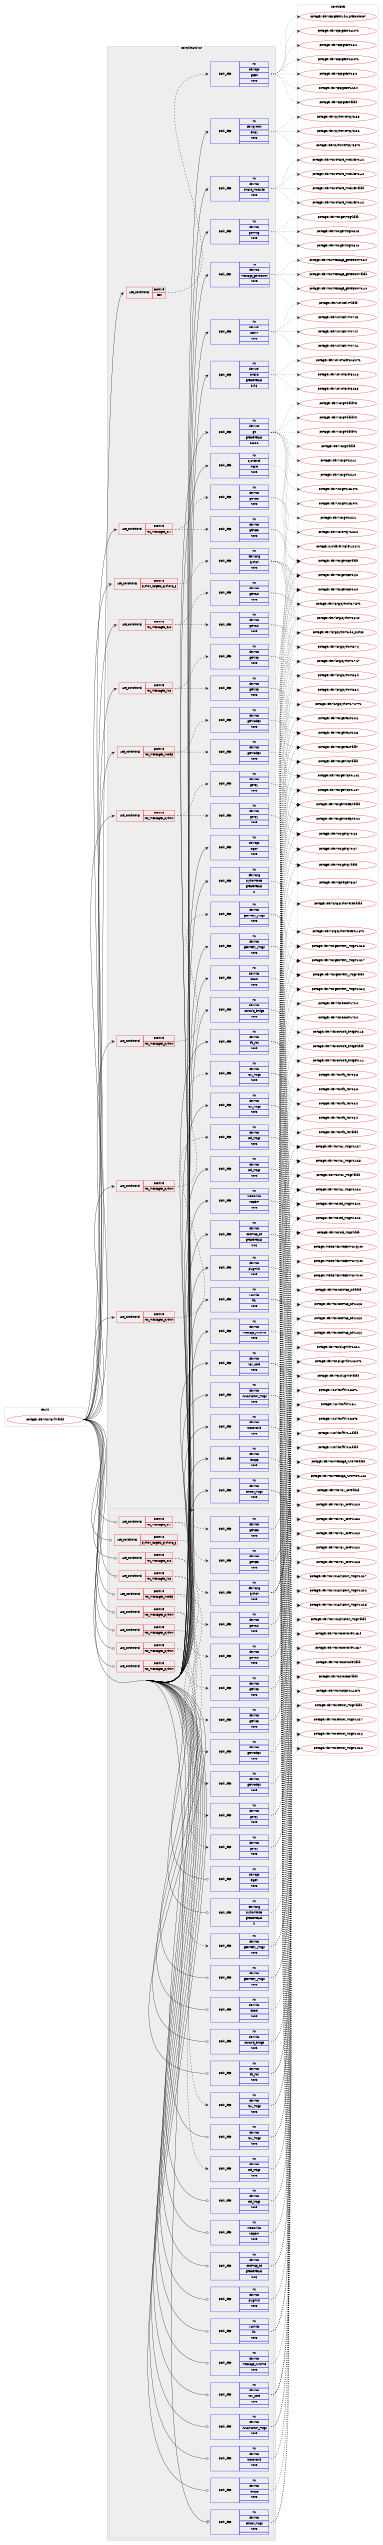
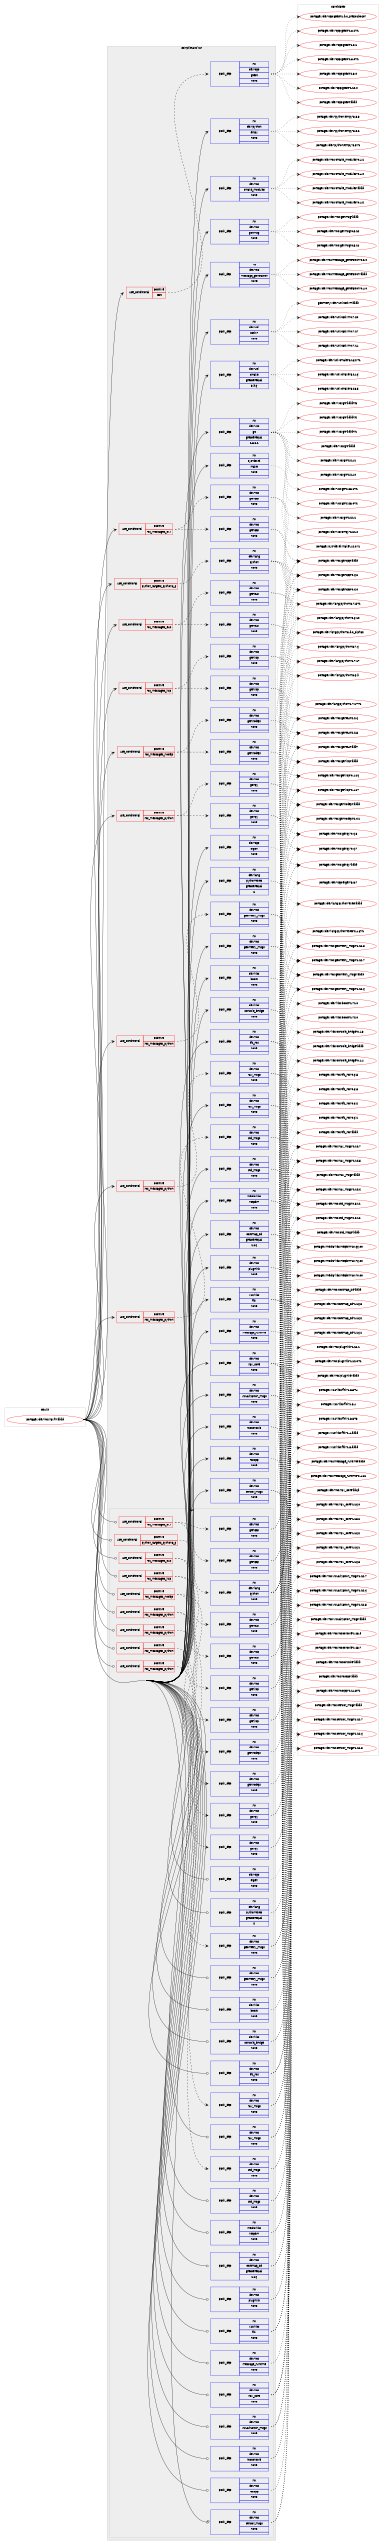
(338, 303) -> (338, 303)
(338, 690) -> none
